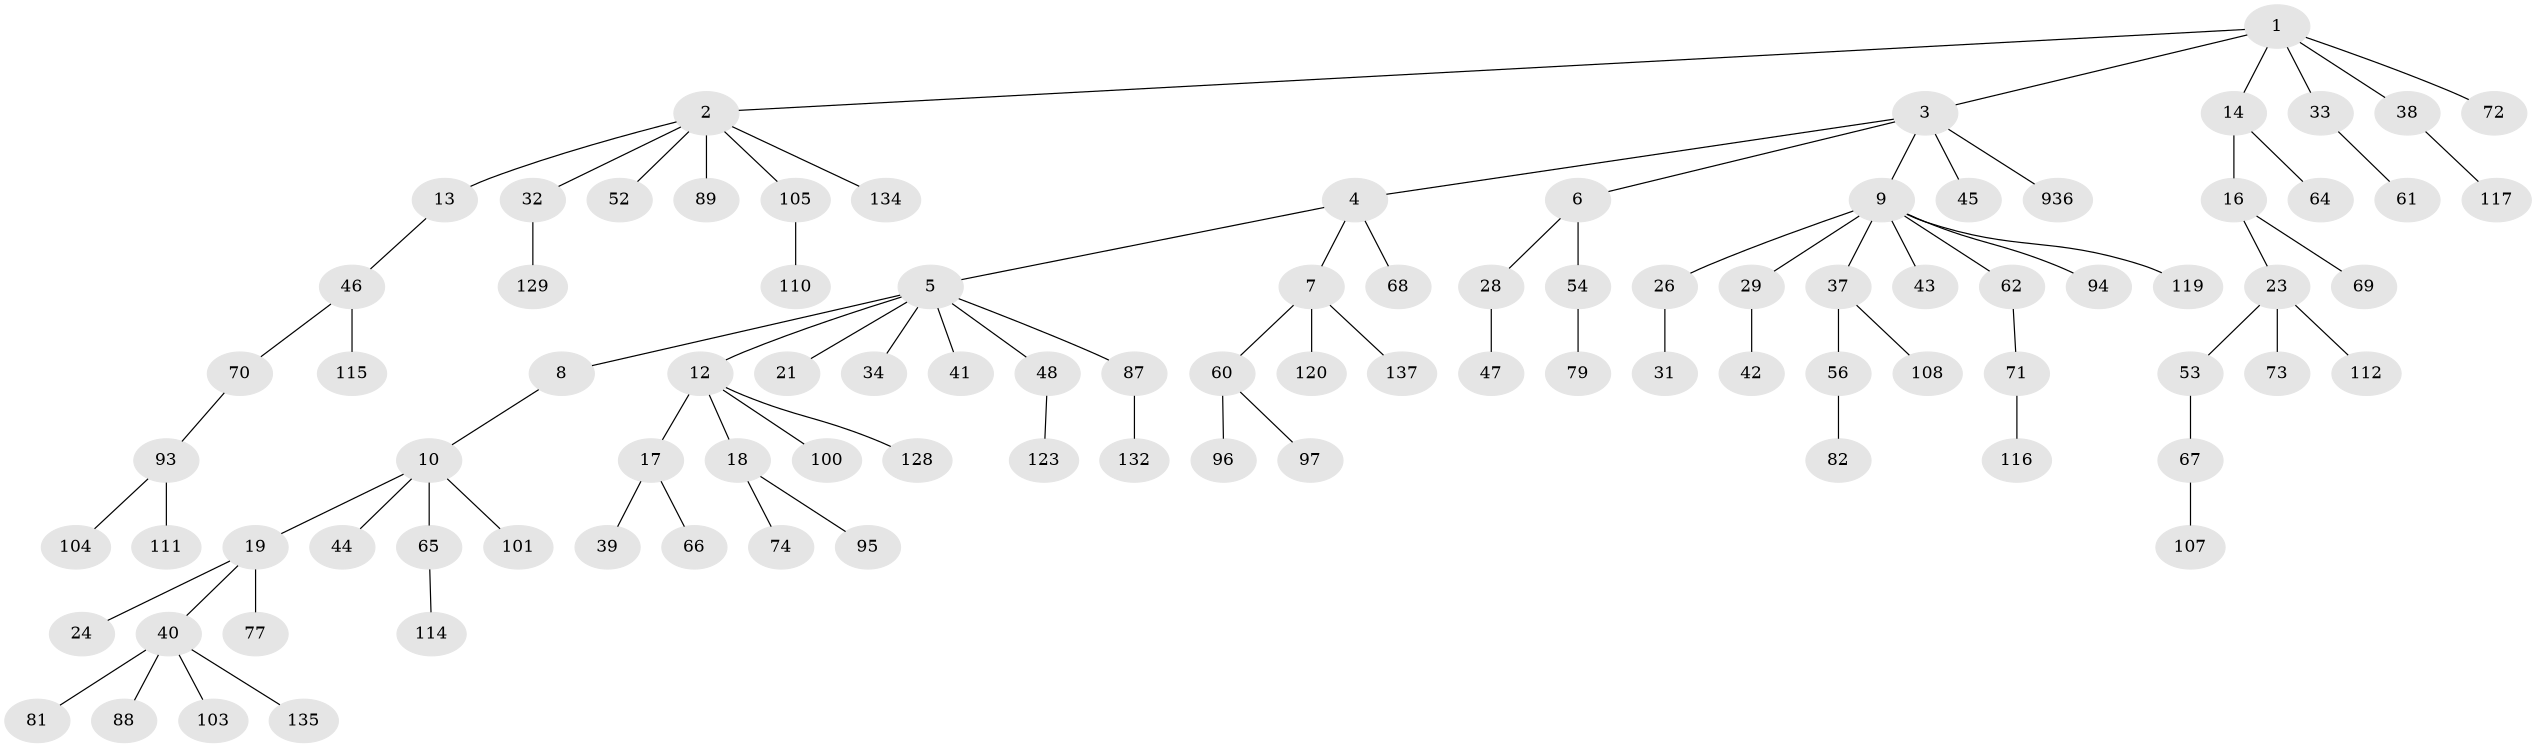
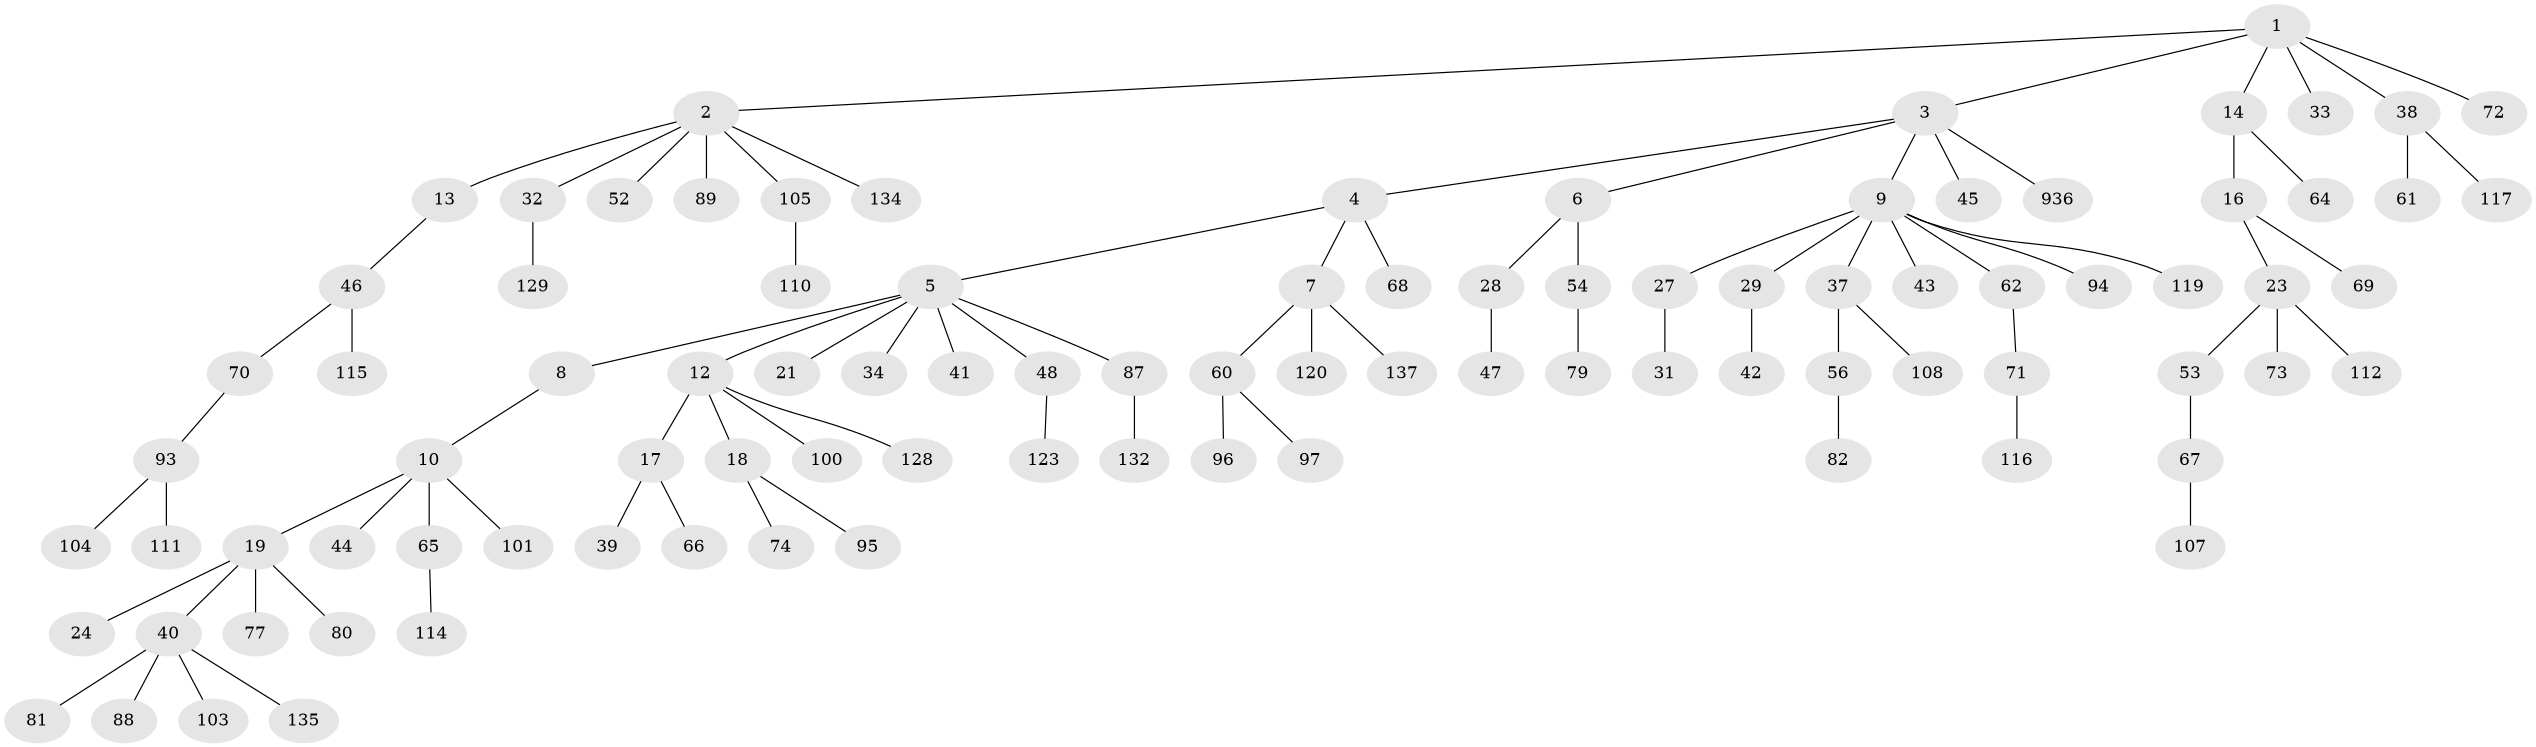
(2364, 157) -> (2407, 157)
(1665, 287) -> (1665, 287)
none -> (342, 634)
